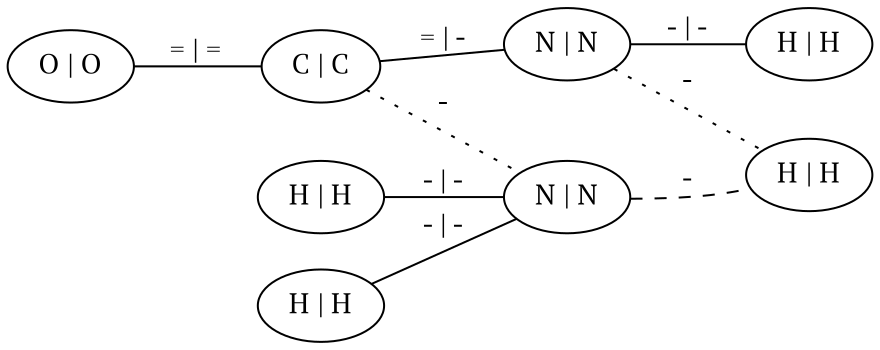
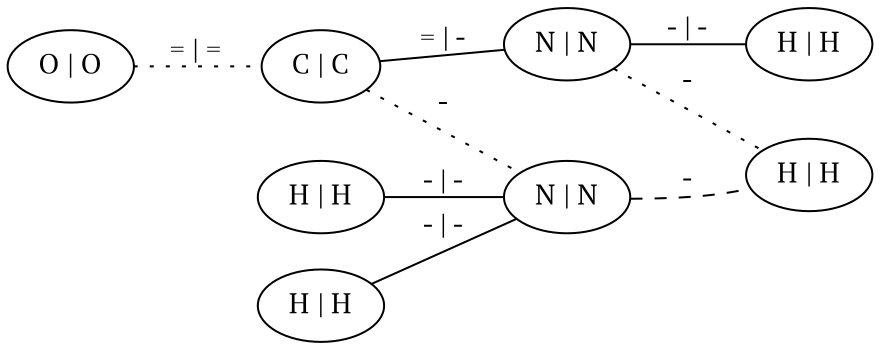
(197, 66) -> (197, 66)
